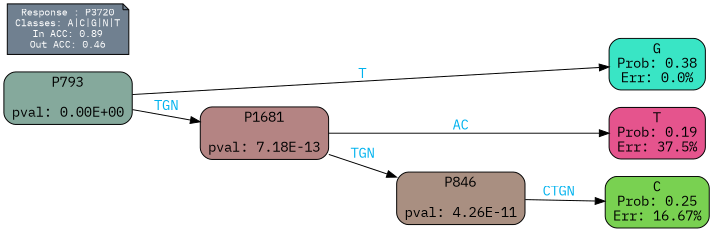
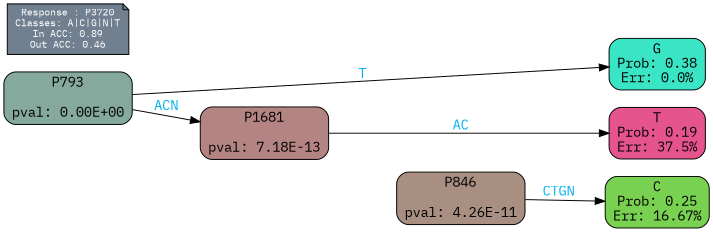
(166, 106) -> (166, 106)
(358, 164) -> none
